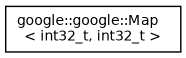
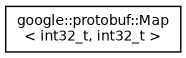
(93, 29) -> (93, 29)
